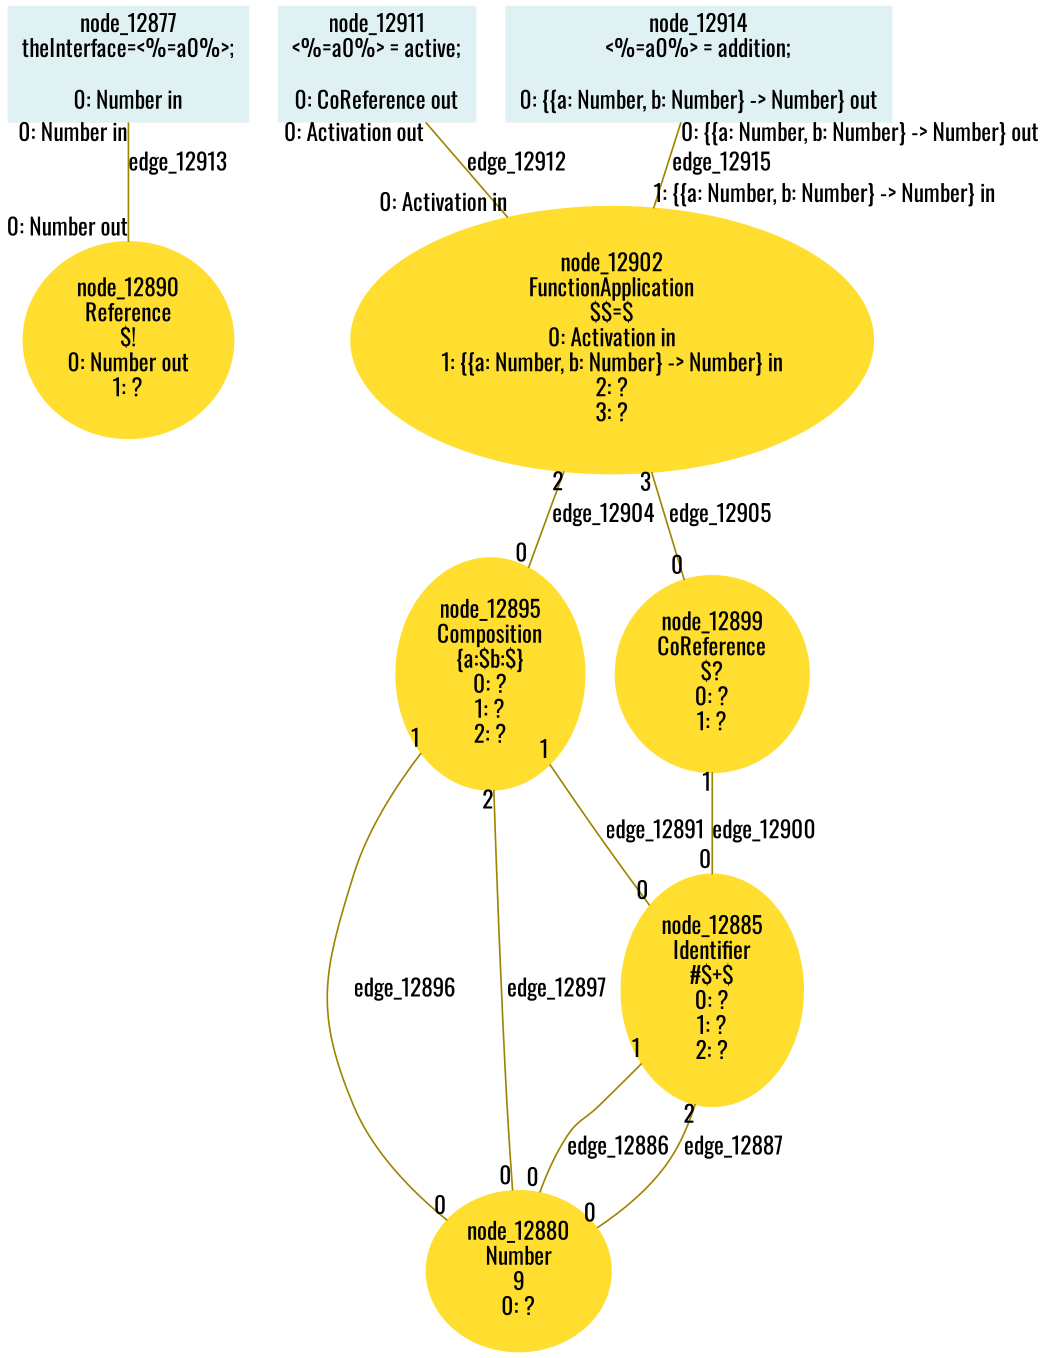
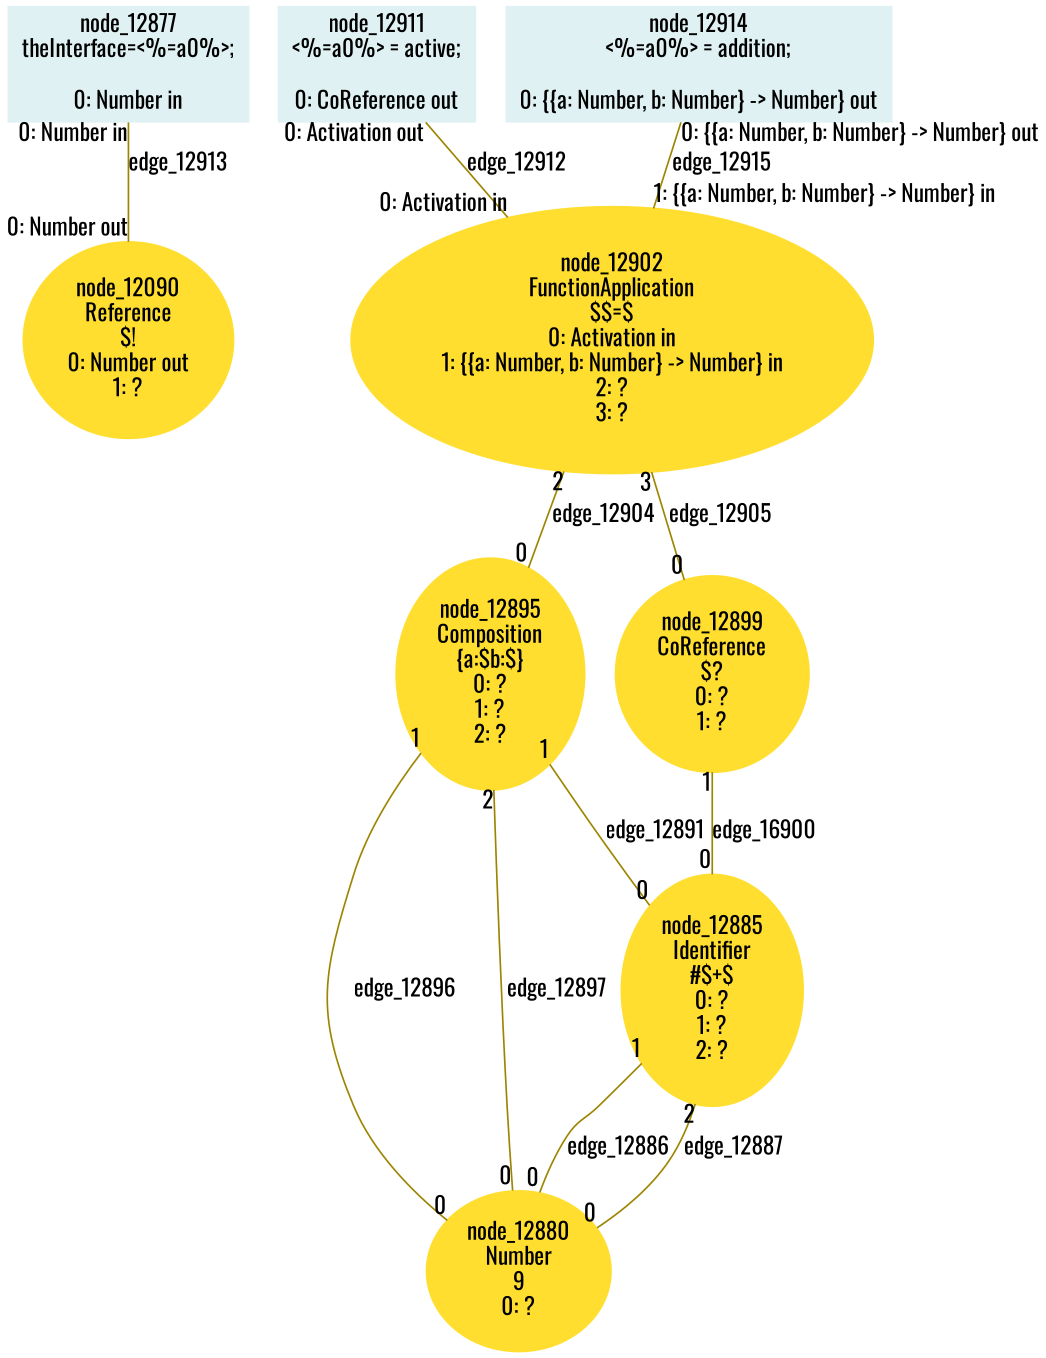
(128, 340) -> (128, 340)
(765, 832) -> (765, 832)
